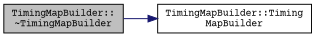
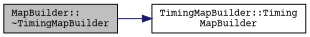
(64, 19) -> (61, 19)
